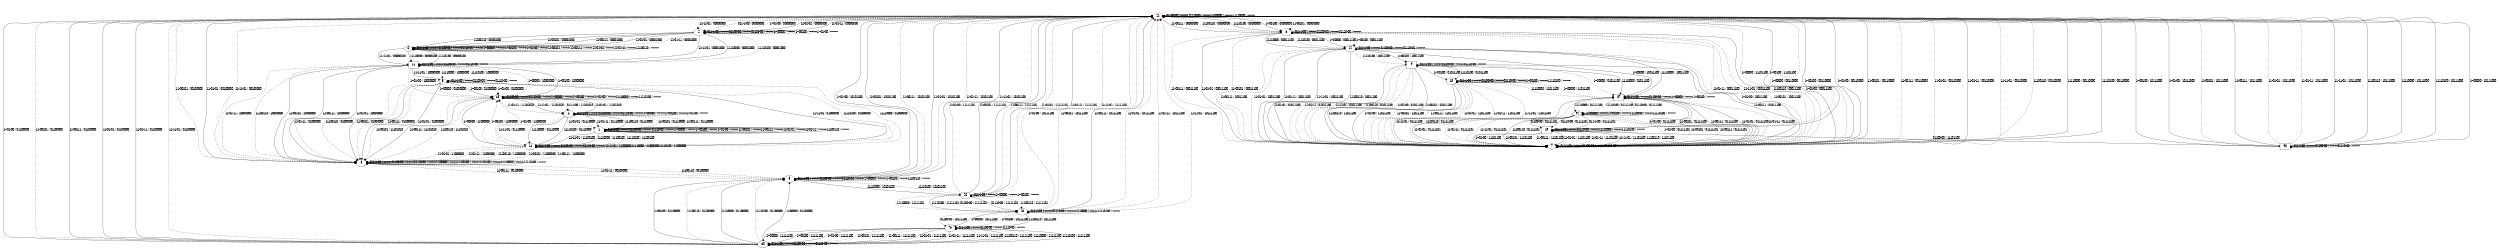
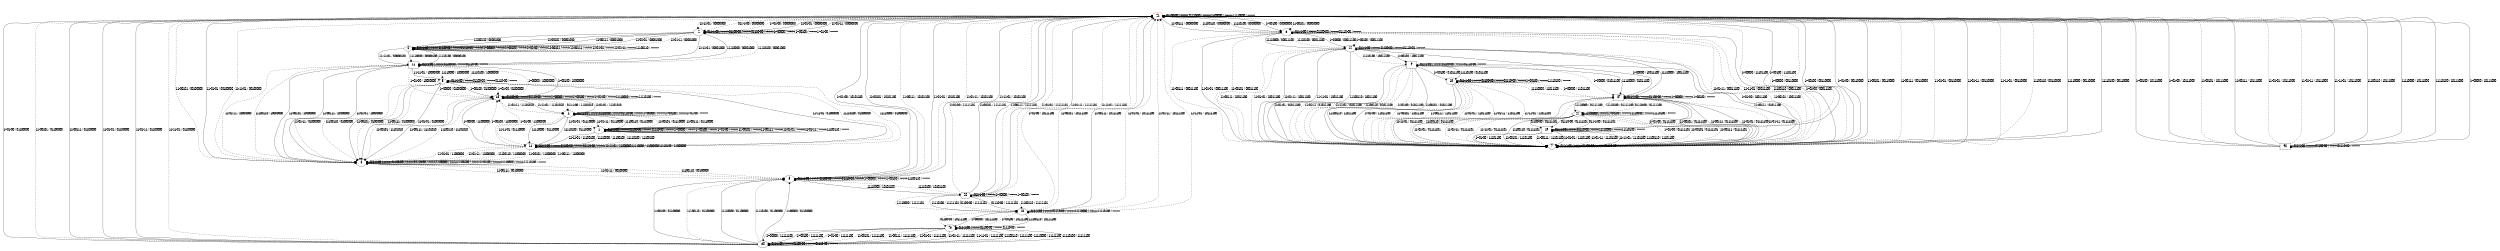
(1577, 114) -> (1577, 114)
(1879, 139) -> none
